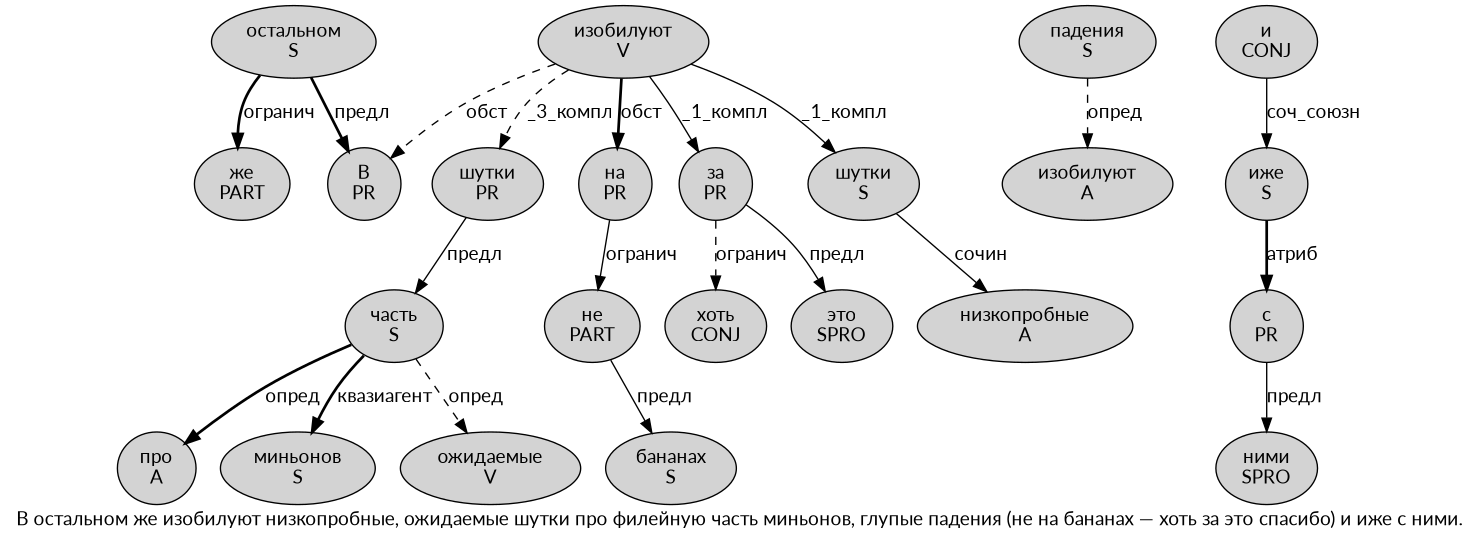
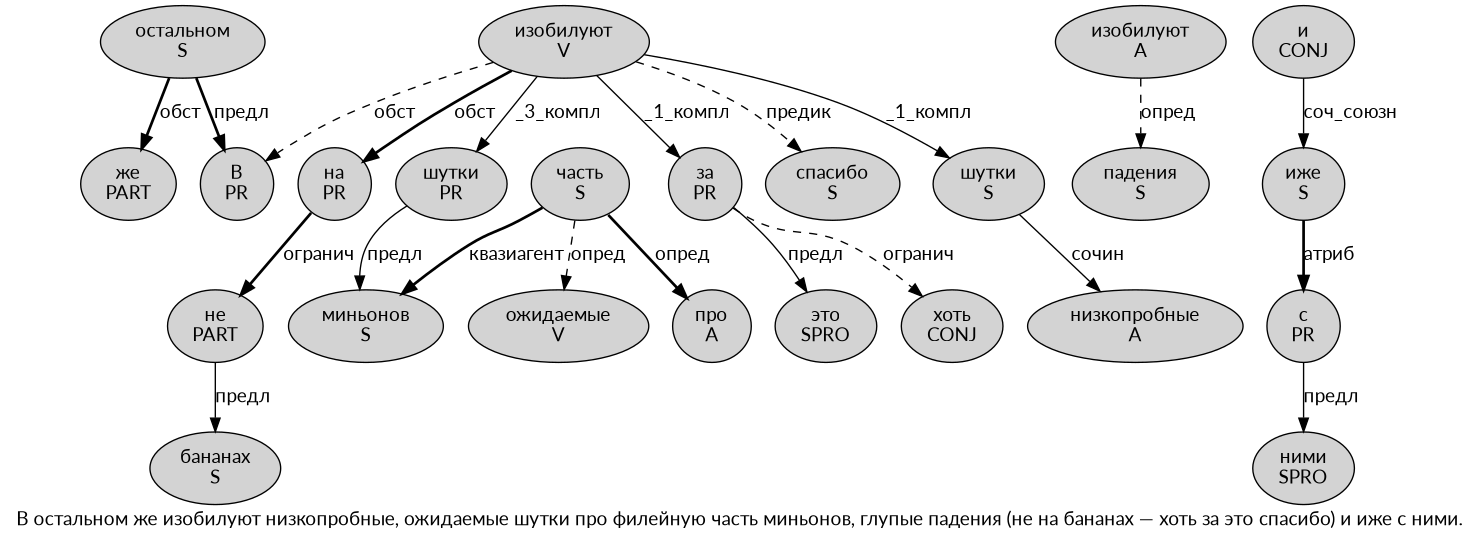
(532, 98) -> (511, 109)
(1088, 106) -> (1141, 106)
(280, 113) -> (181, 113)
none -> (833, 184)
(605, 248) -> (281, 249)
(445, 250) -> (374, 235)
